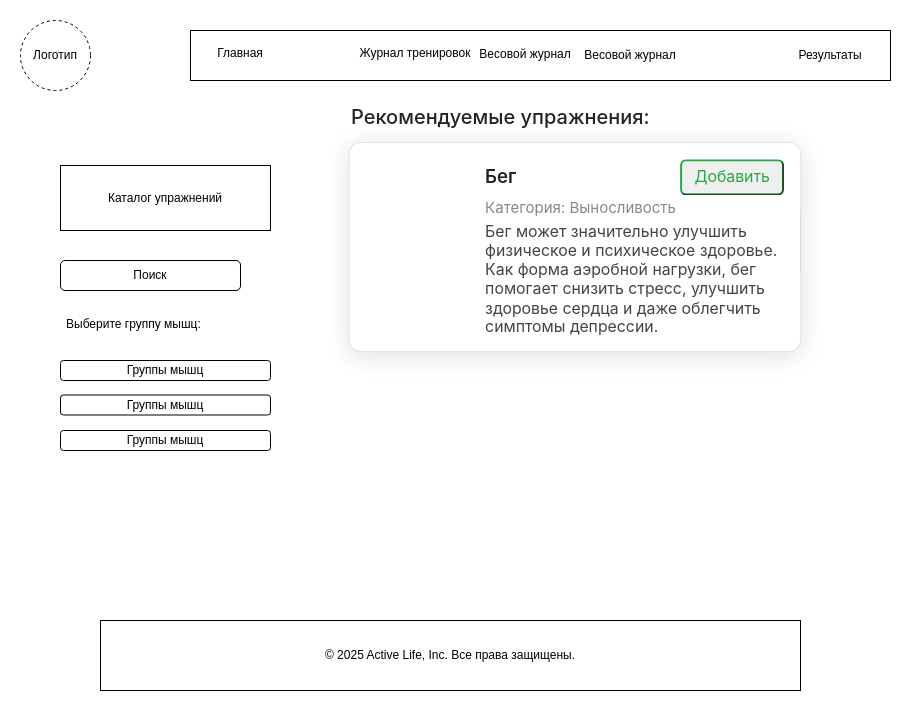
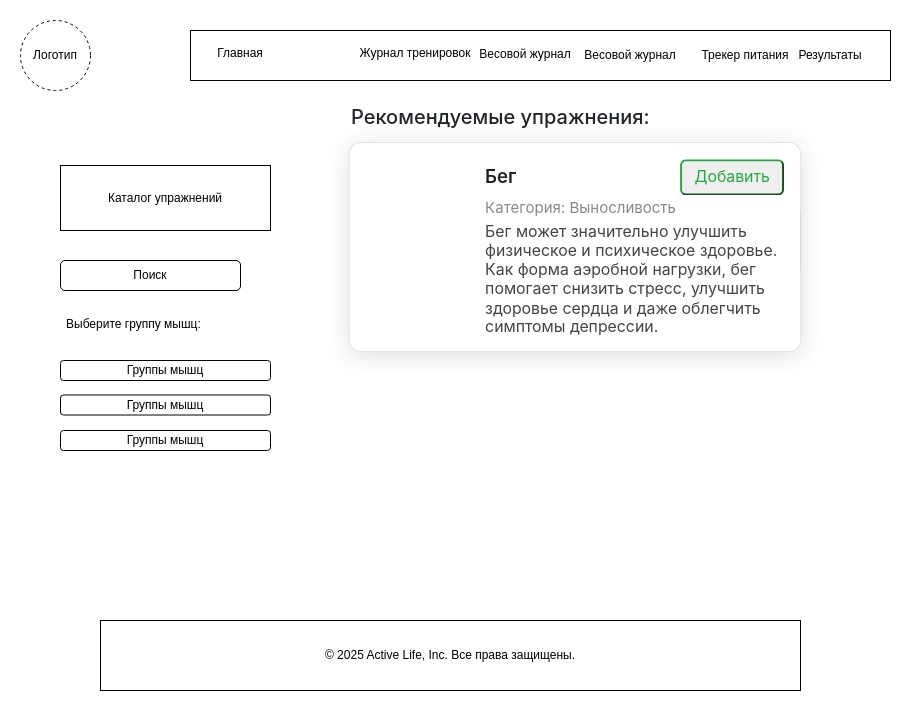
none -> (746, 56)
